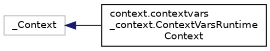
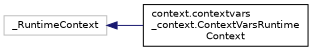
(35, 25) -> (55, 25)
